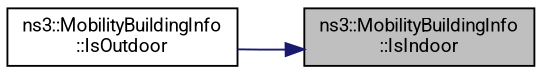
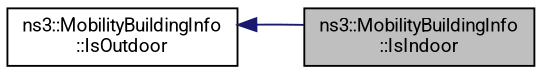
(261, 50) -> (280, 25)
